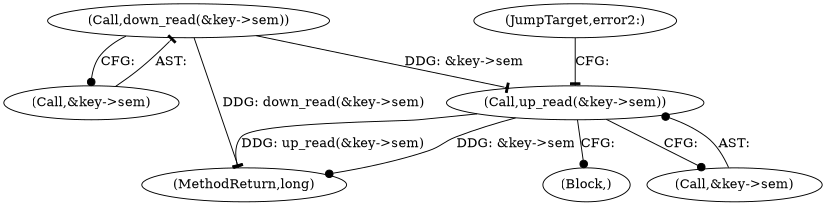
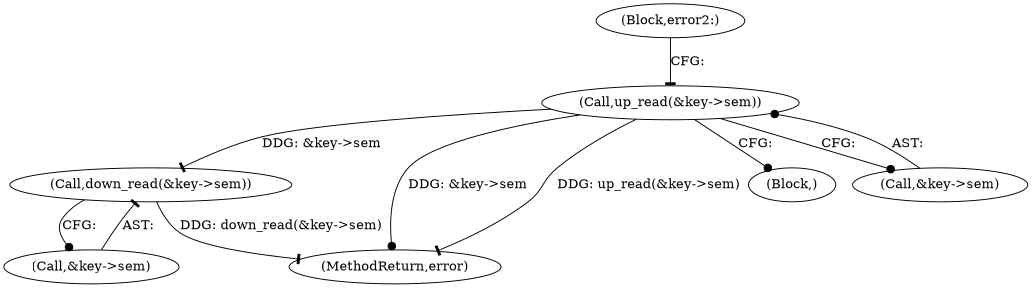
(575, 21) -> (670, 21)
(380, 61) -> (365, 122)
(244, 185) -> (395, 267)
